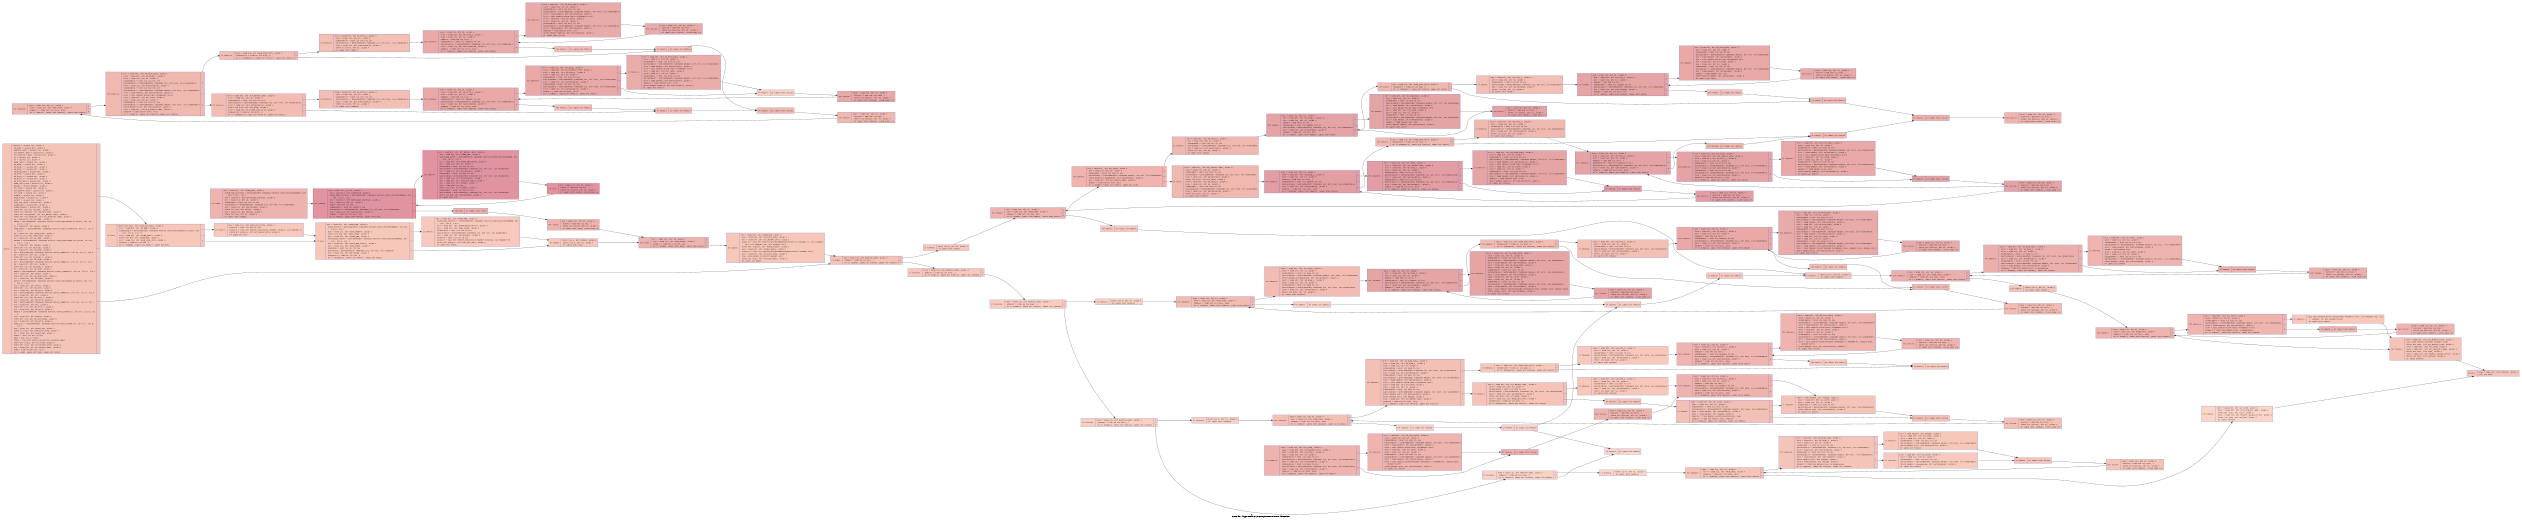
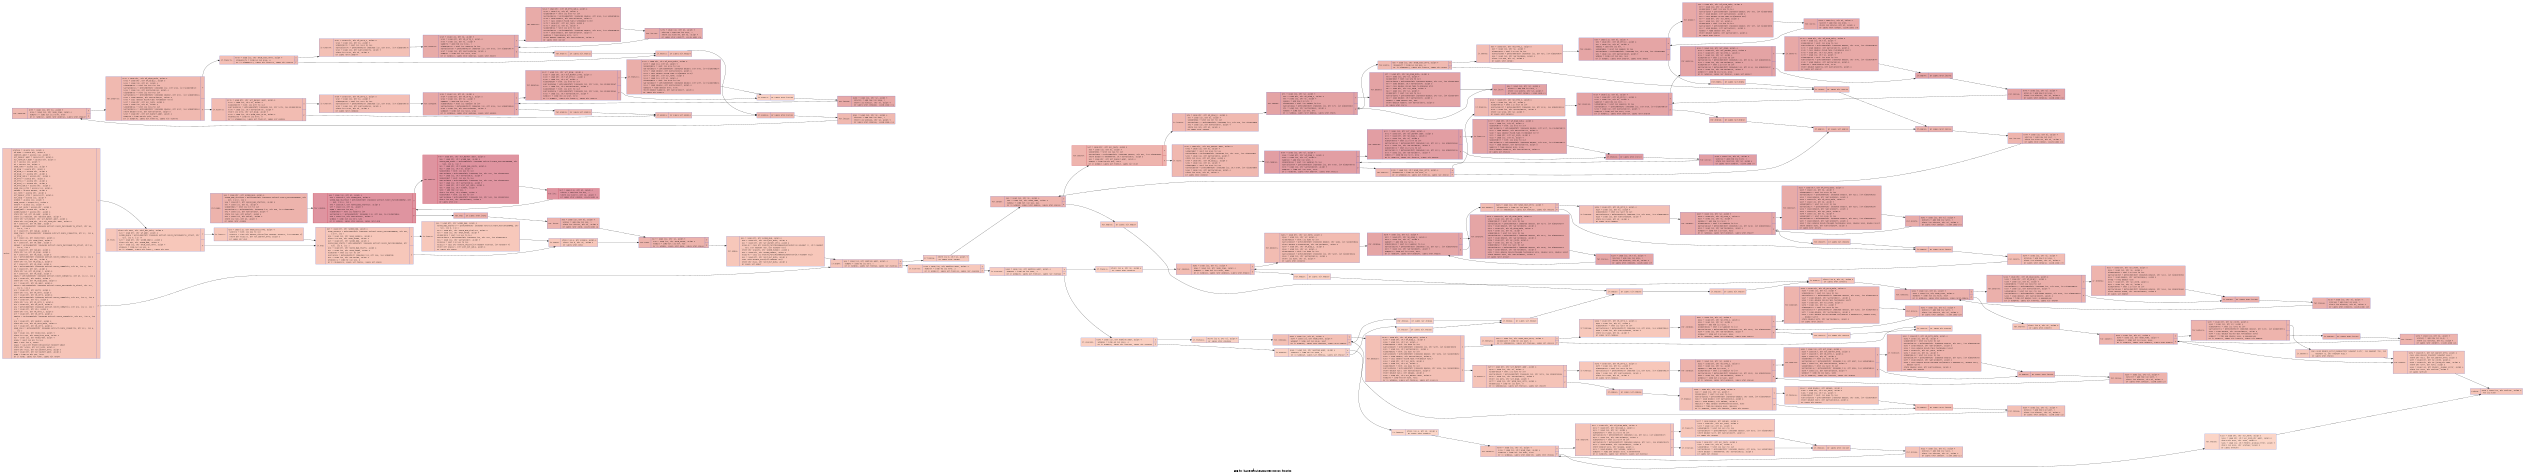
(1536, 206) -> (1542, 181)
(1795, 385) -> (1779, 365)
(1570, 439) -> (1466, 325)
